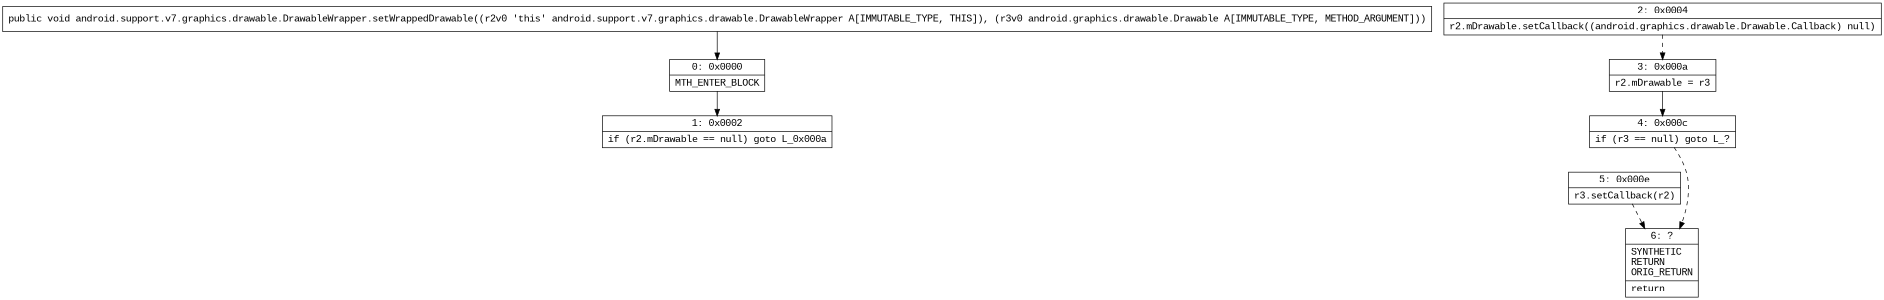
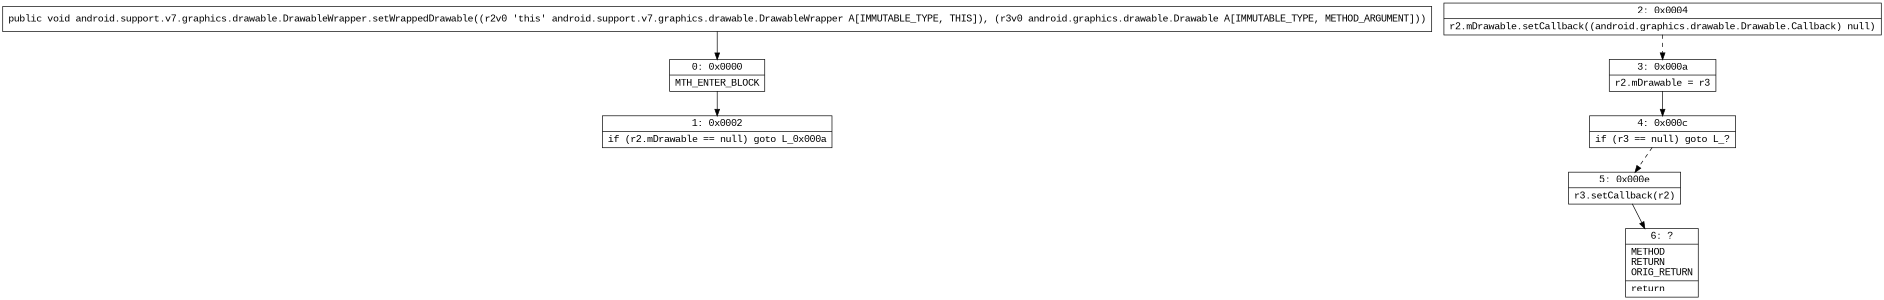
(1688, 184) -> (1646, 157)
(1637, 213) -> (1637, 213)
(1656, 252) -> (1648, 252)
